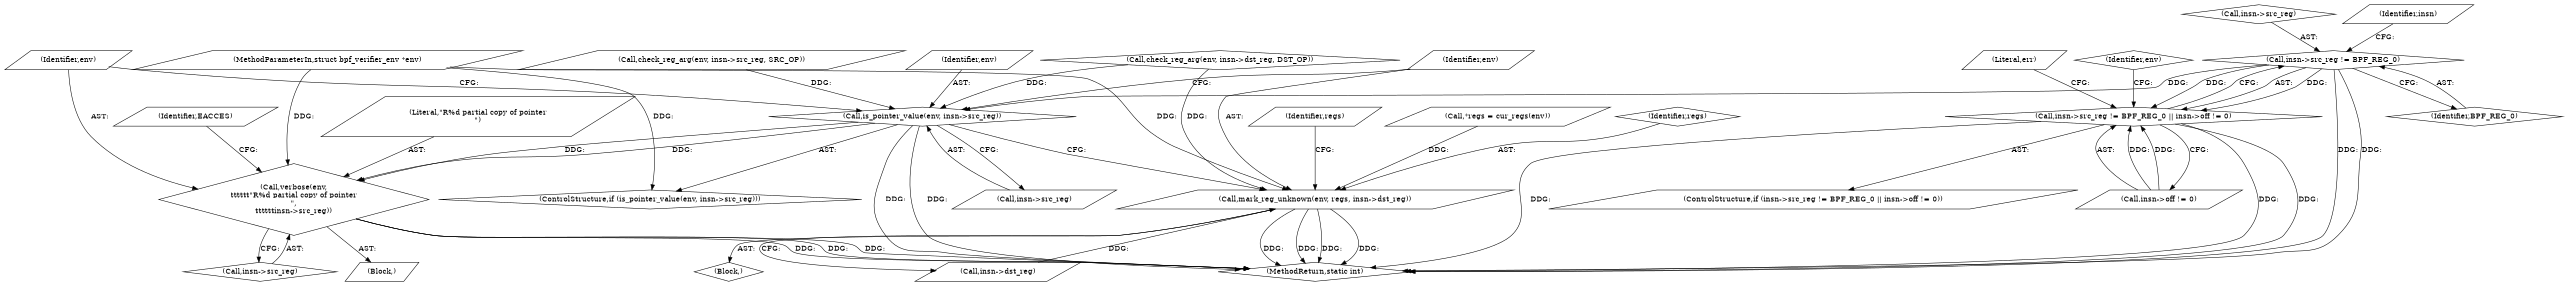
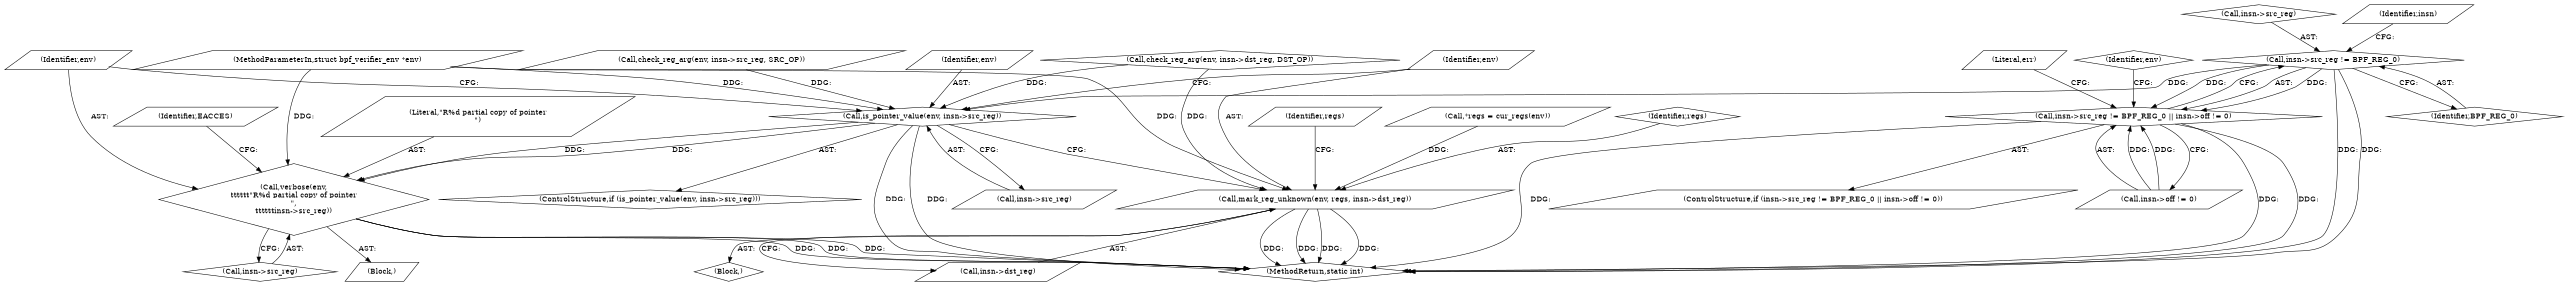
(588, 83) -> (665, 80)
(1120, 249) -> (1120, 249)
